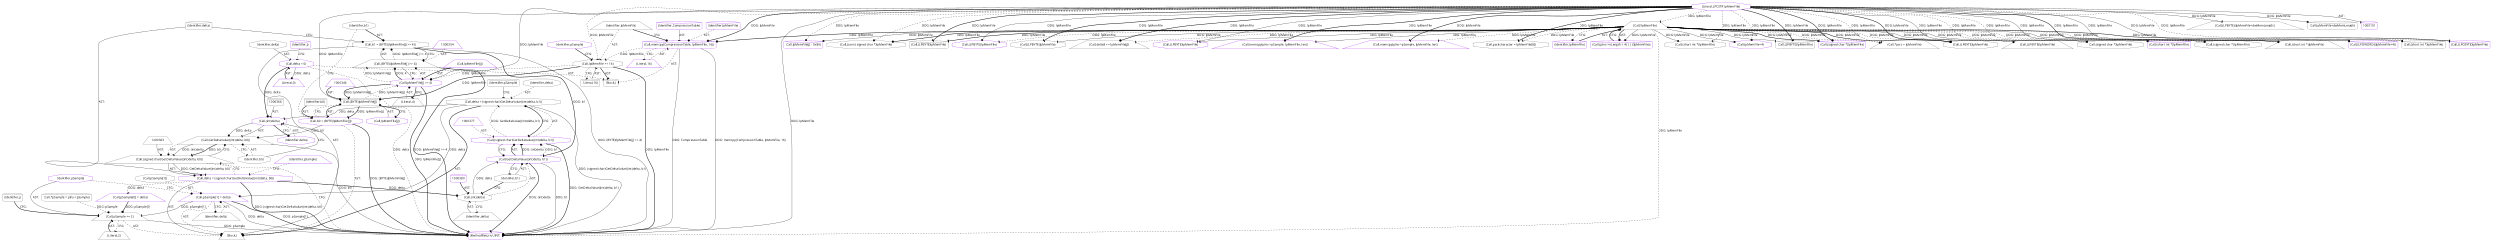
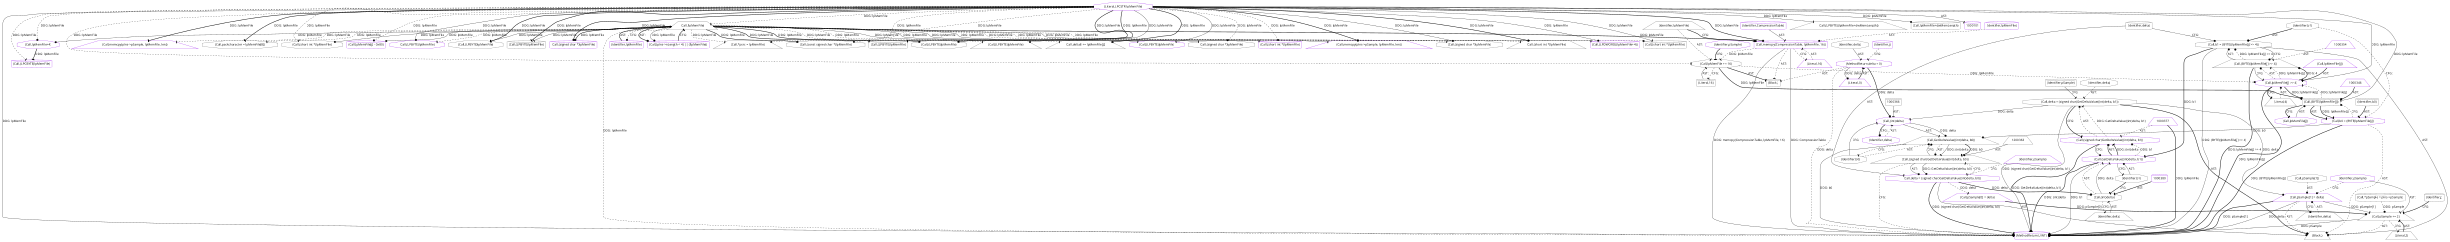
(2078, 33) -> (35, 54)
(296, 64) -> (1864, 64)
(655, 209) -> (2161, 225)
